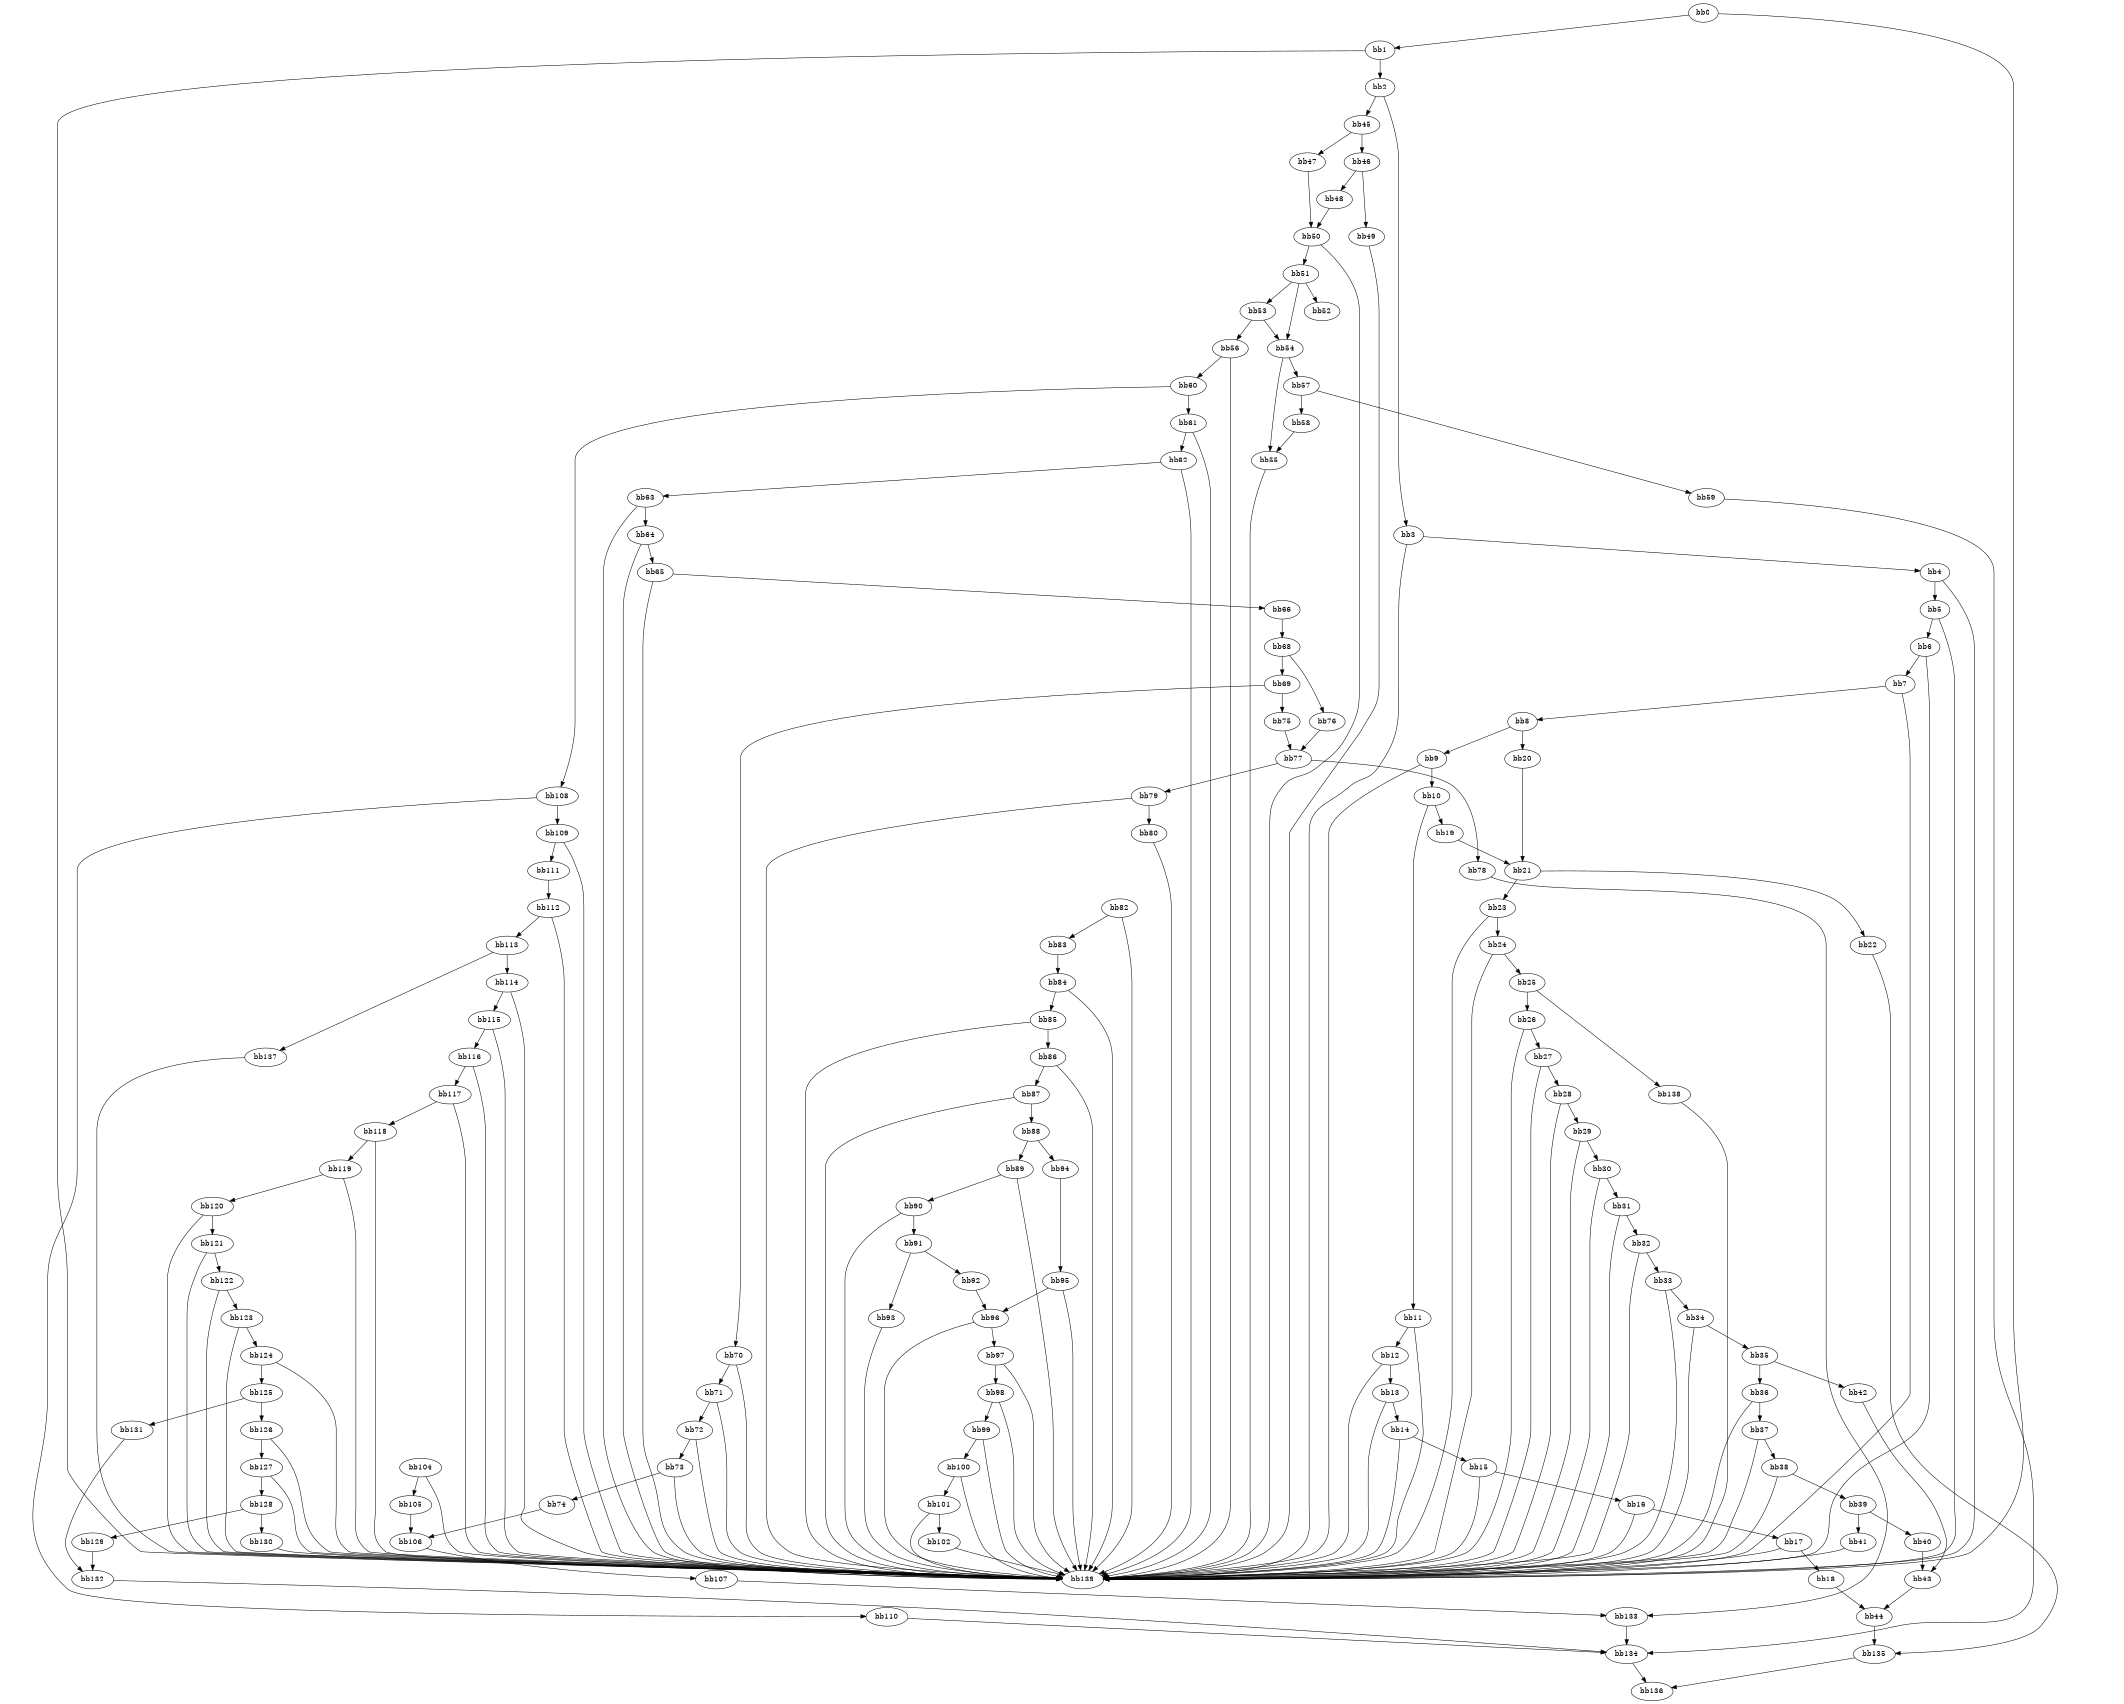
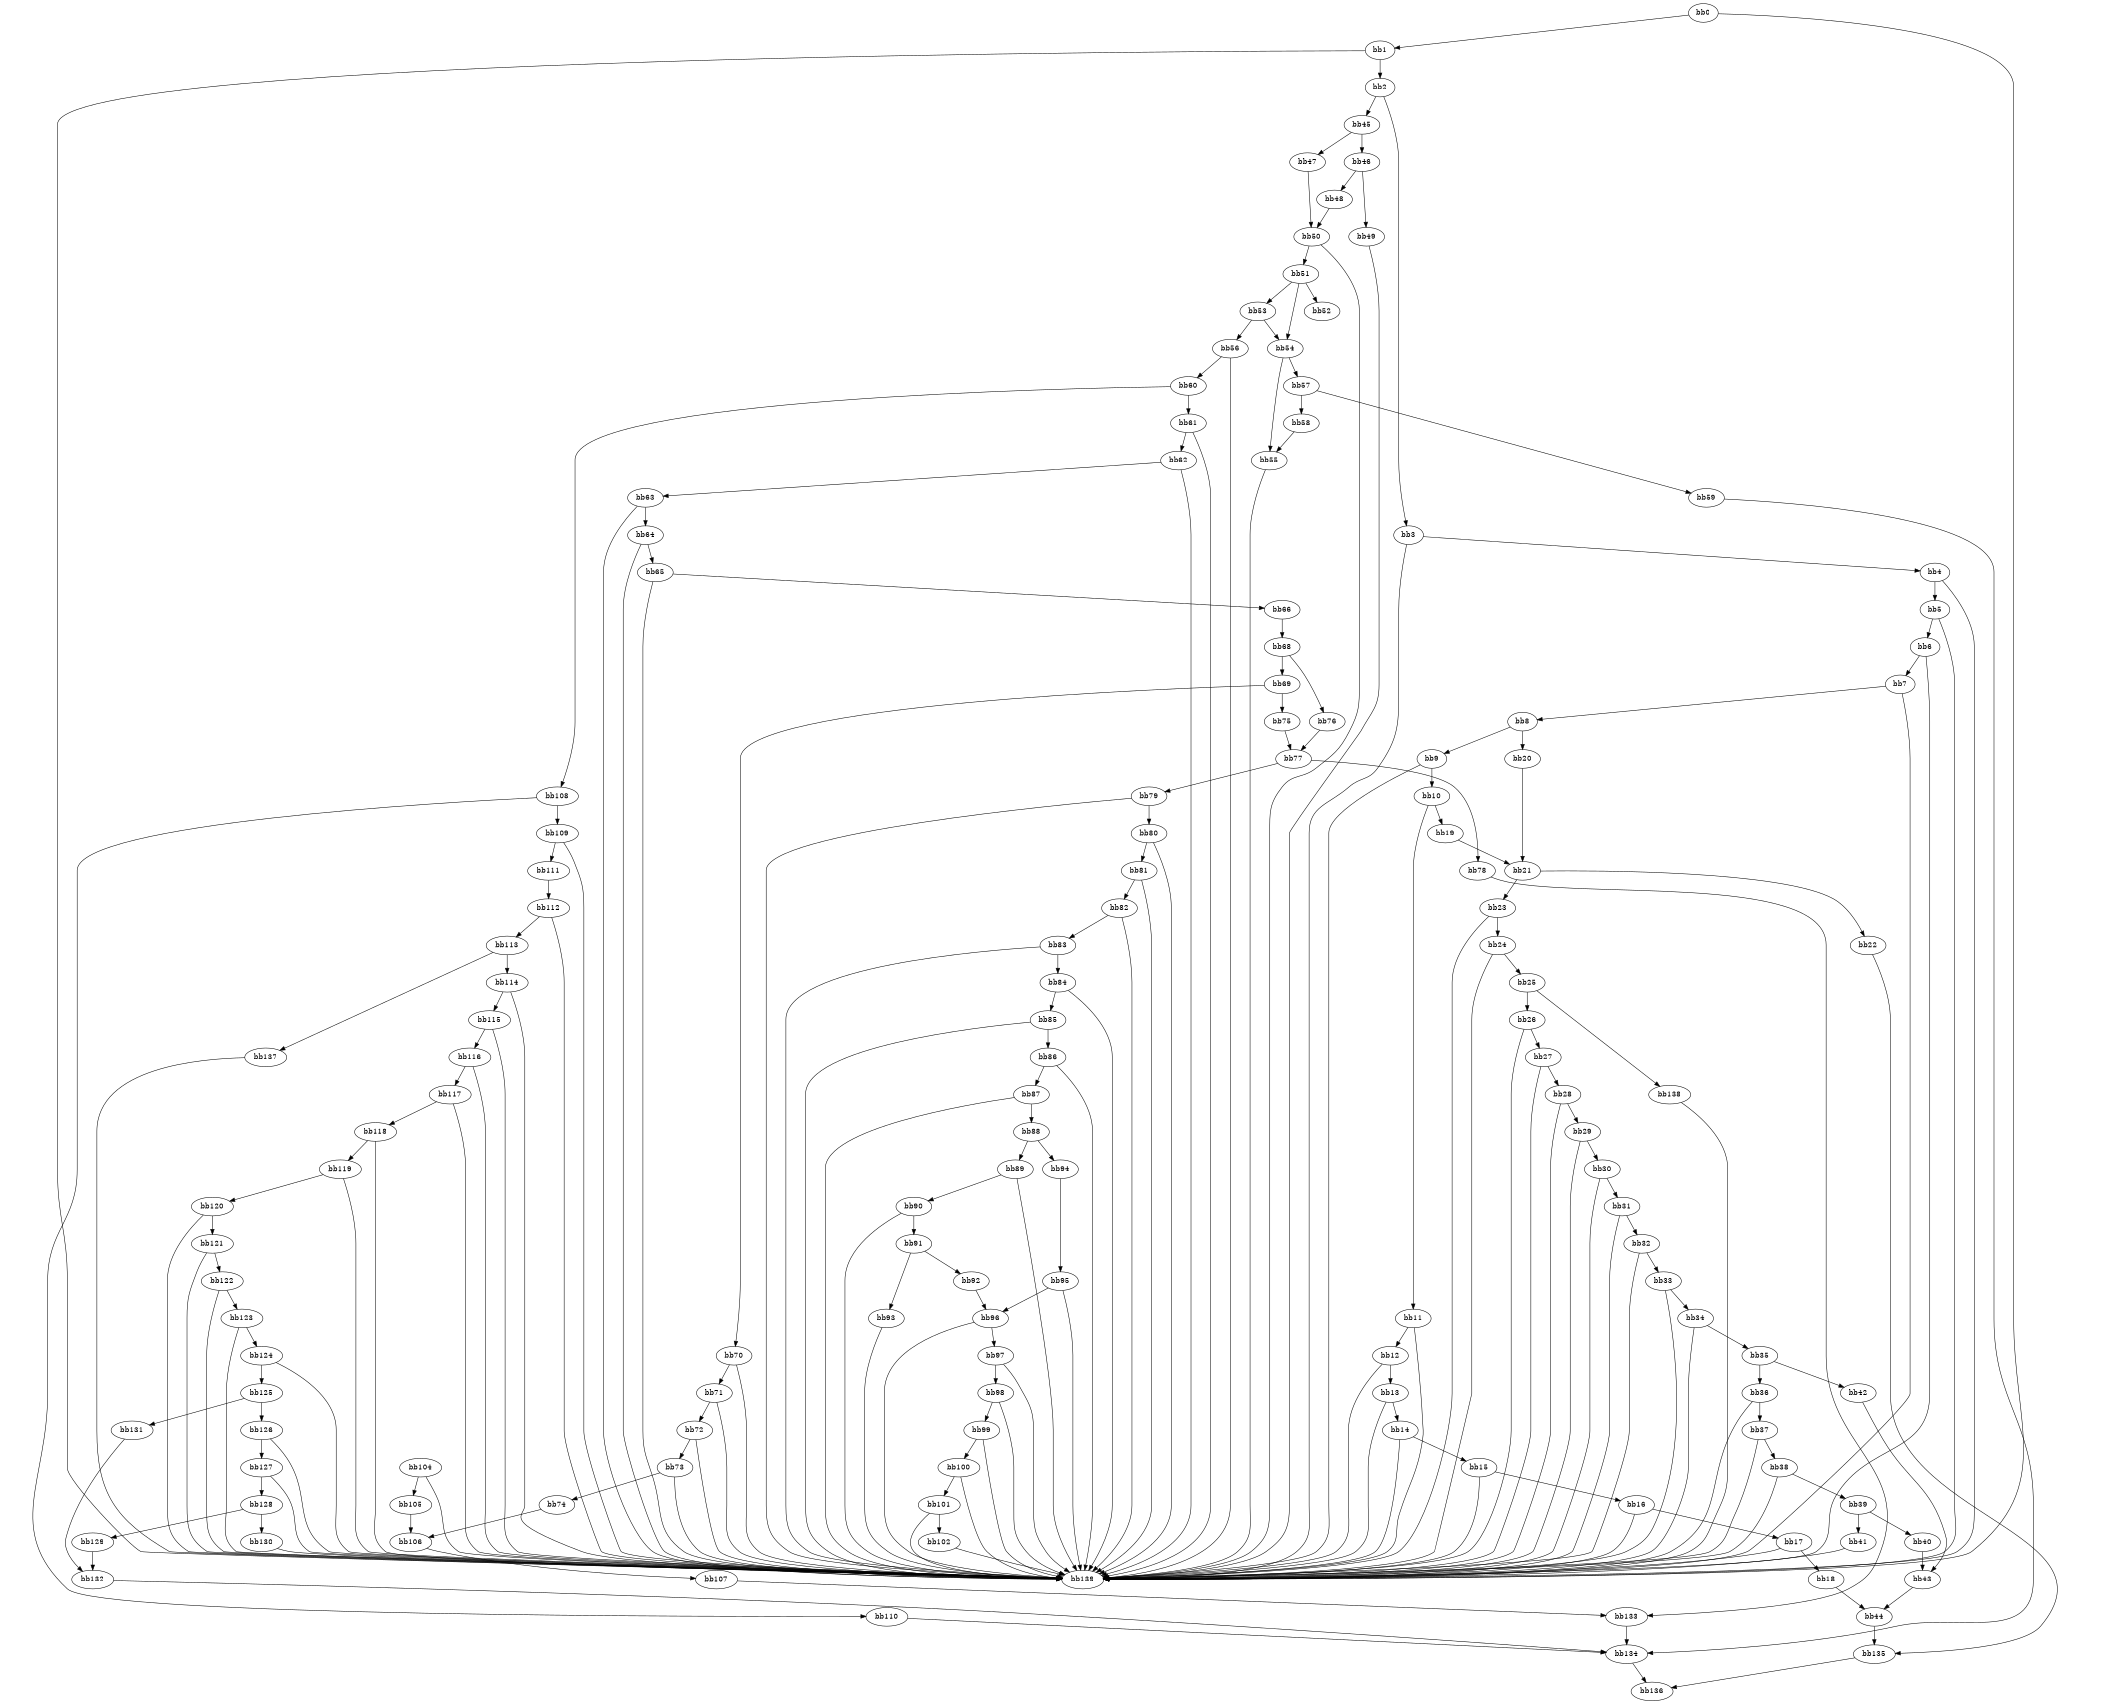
none -> (1139, 871)
none -> (786, 1277)
